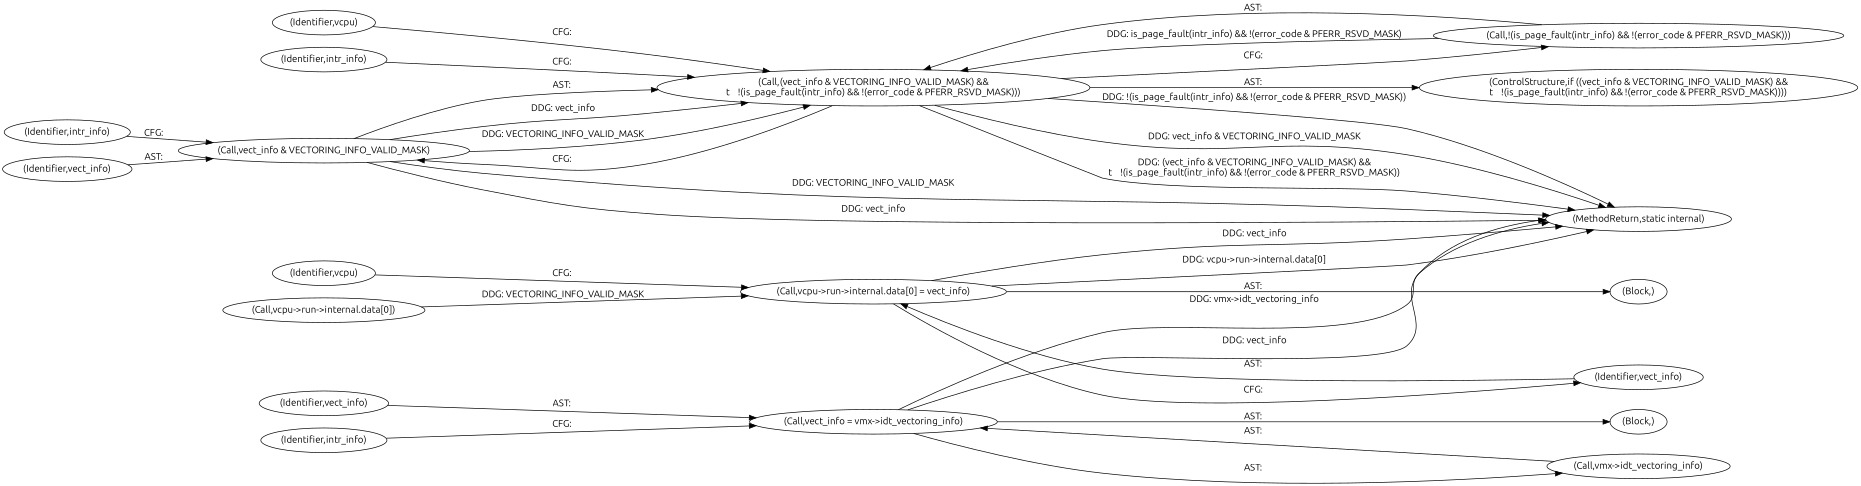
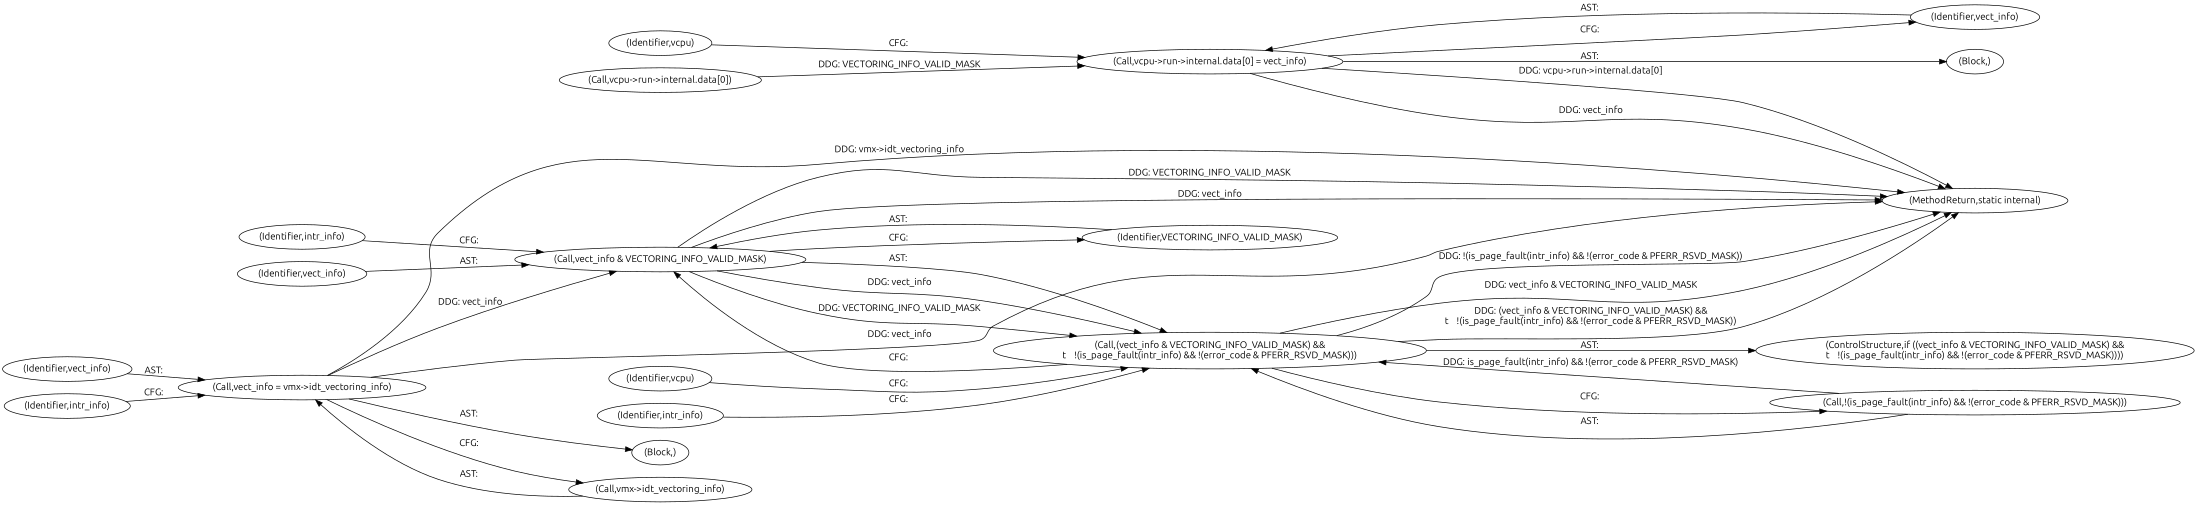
none -> (1210, 238)
none -> (466, 318)
(1255, 468) -> (470, 443)
